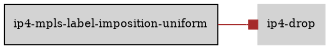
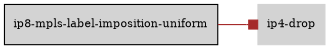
(111, 25) -> (111, 25)
